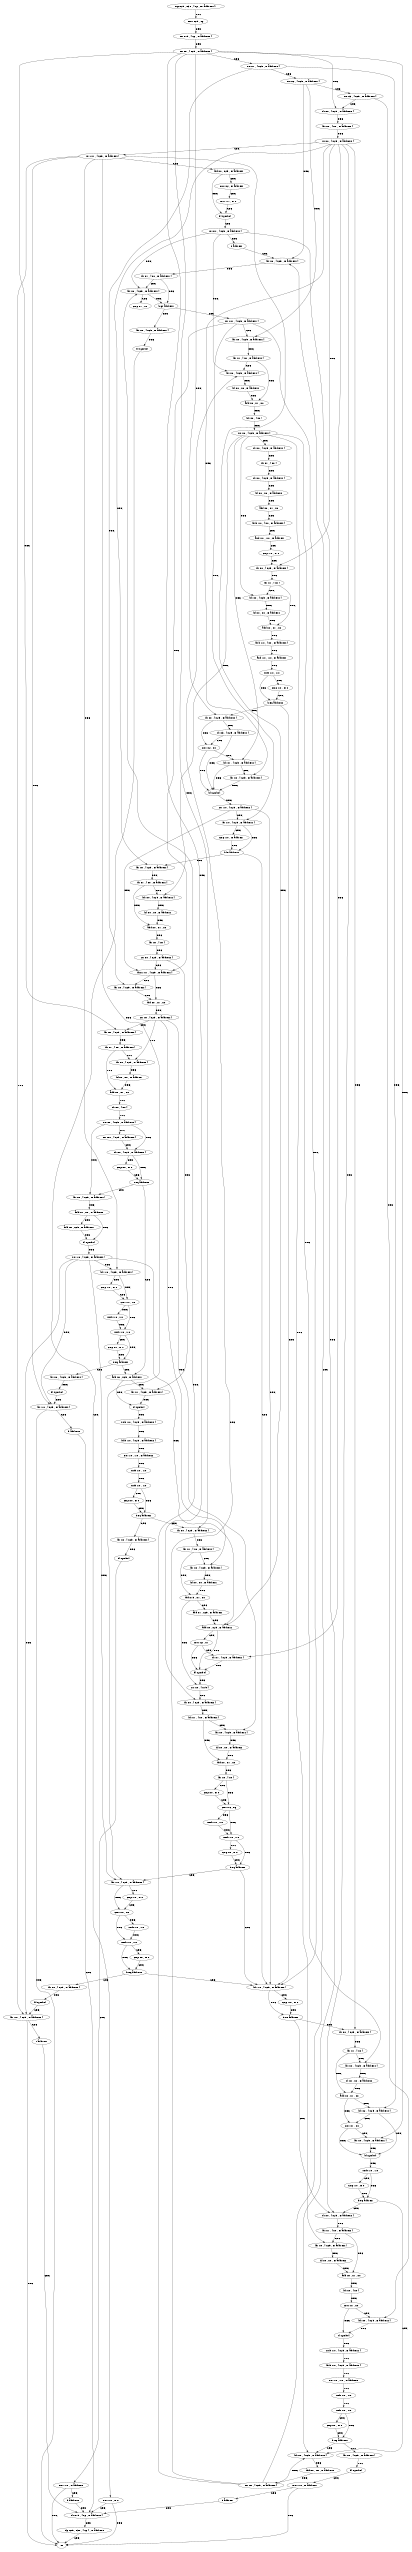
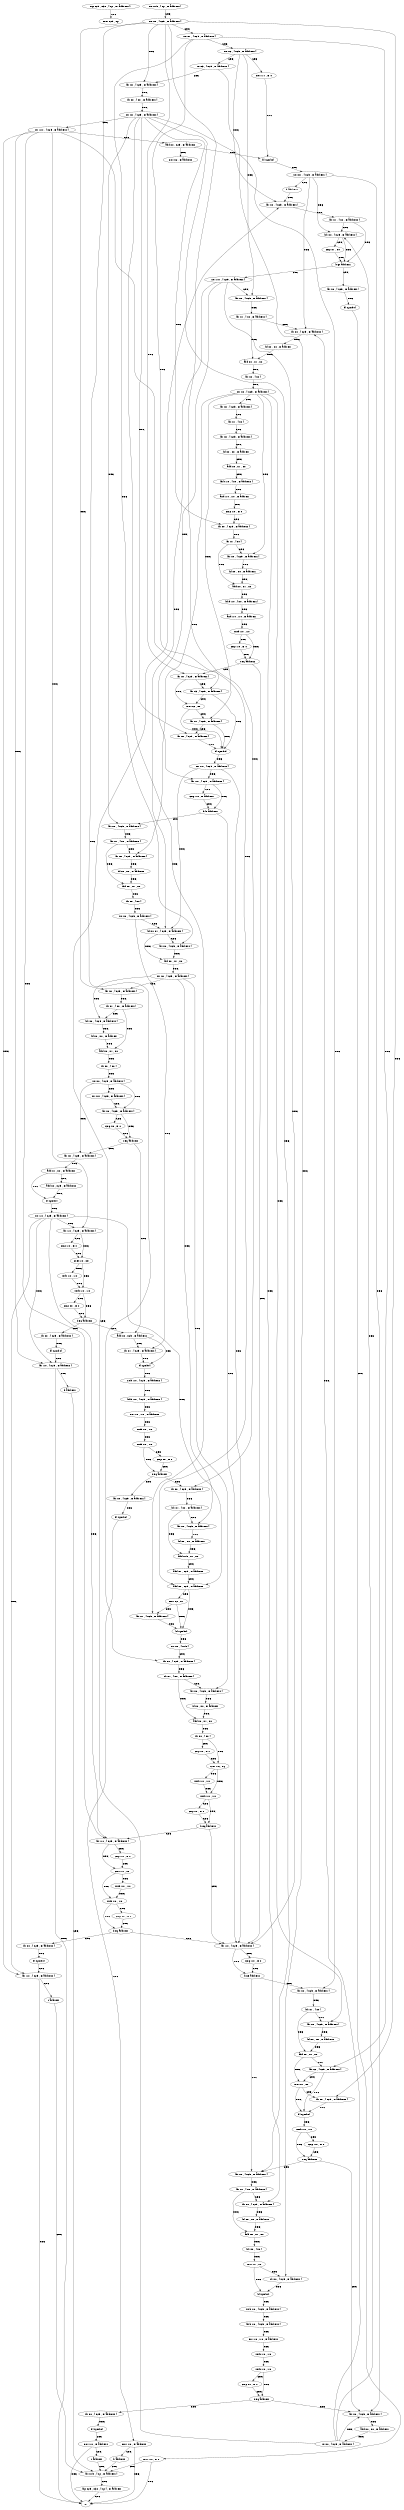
(196, 28) -> none
(230, 193) -> (254, 62)
none -> (338, 257)
none -> (160, 373)
(182, 1642) -> none
